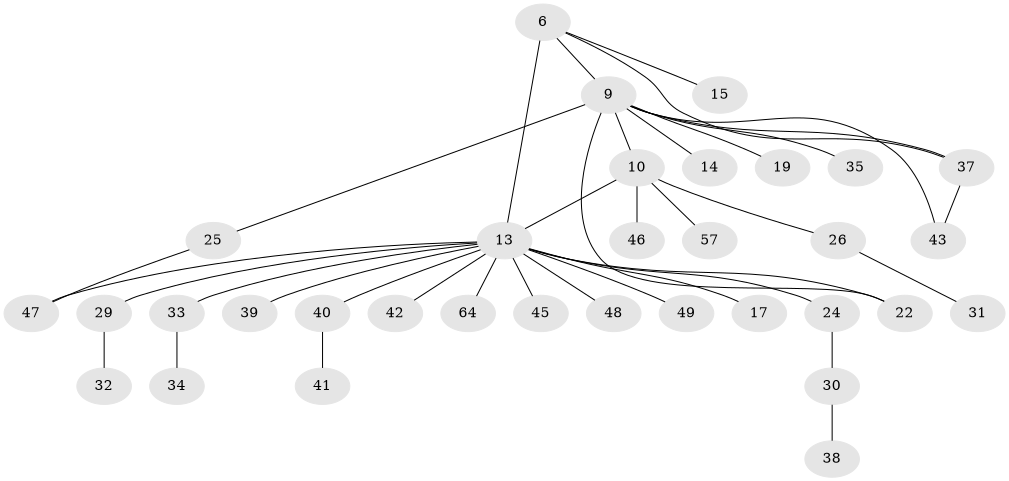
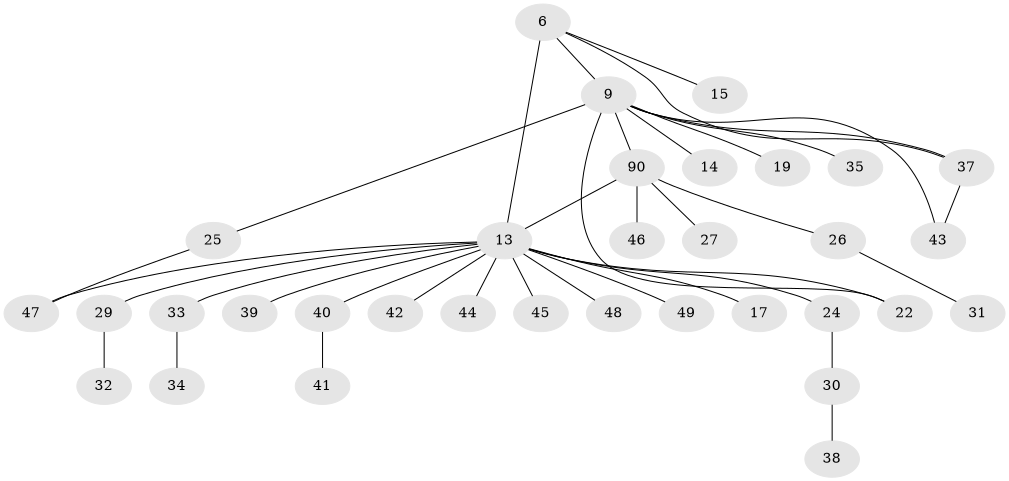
(637, 168) -> (637, 168)
(710, 241) -> (710, 241)
(468, 313) -> (468, 313)
